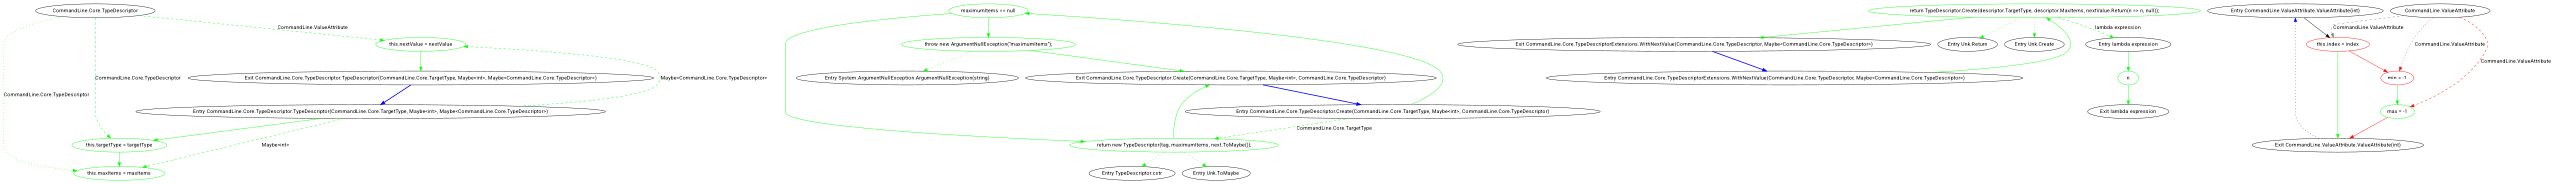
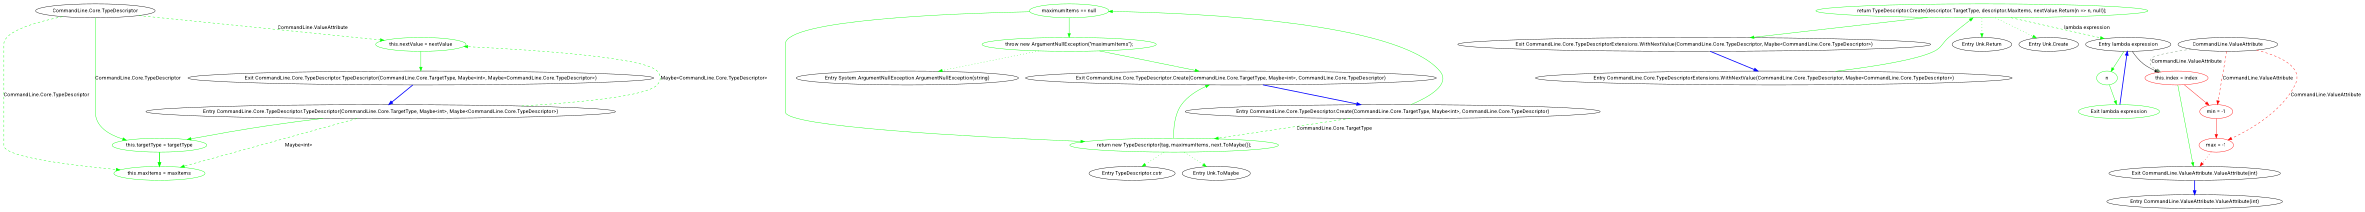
(2315, 27) -> (2142, 63)
(2413, 40) -> (2222, 76)
(95, 79) -> (95, 86)
none -> (2123, 80)
(2295, 86) -> (2195, 186)
(2397, 93) -> (2216, 126)
(4, 100) -> (4, 119)
(2128, 112) -> (2119, 112)
(2397, 112) -> (2216, 145)
(2370, 127) -> (2207, 158)
(119, 157) -> (159, 157)
